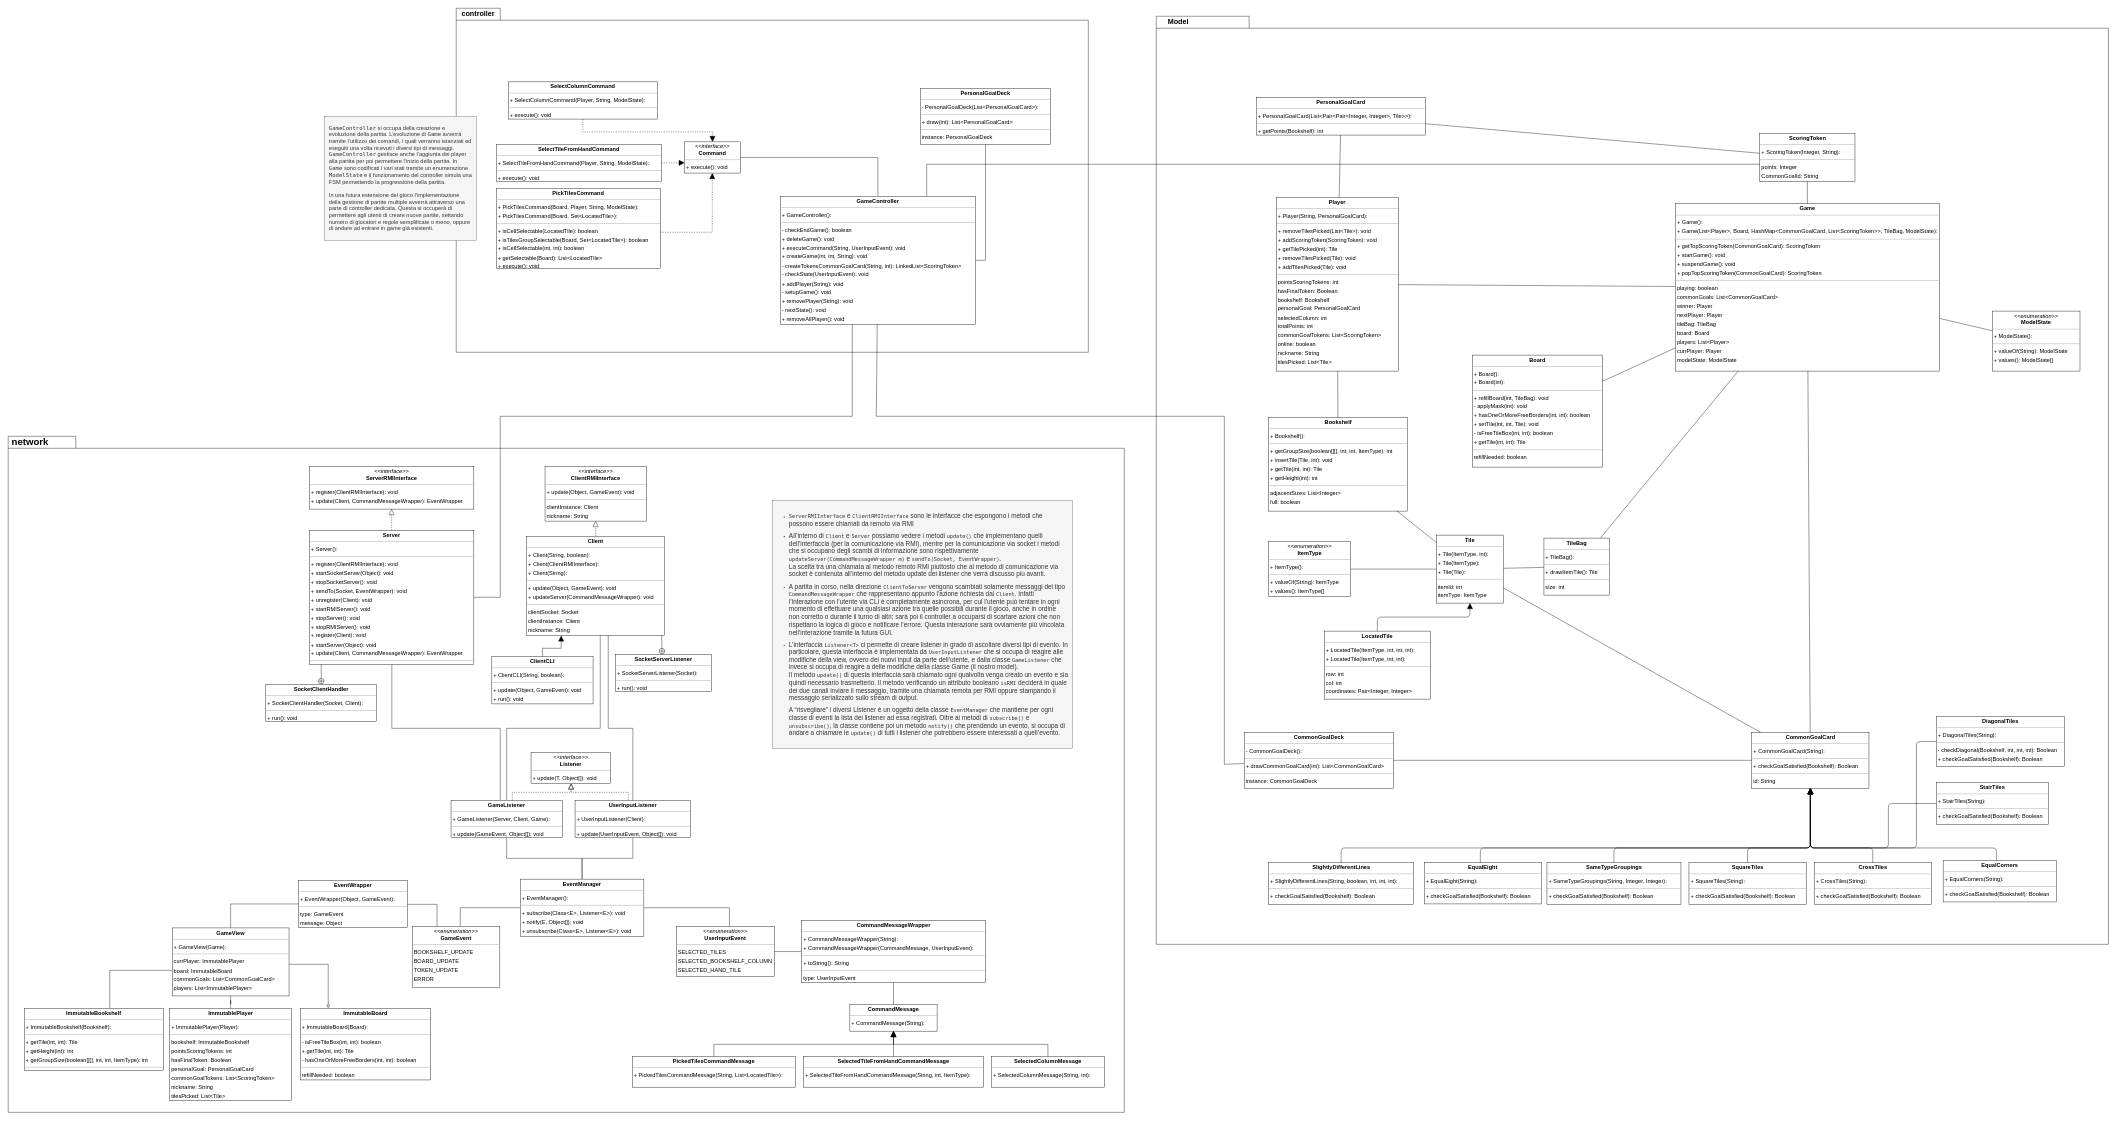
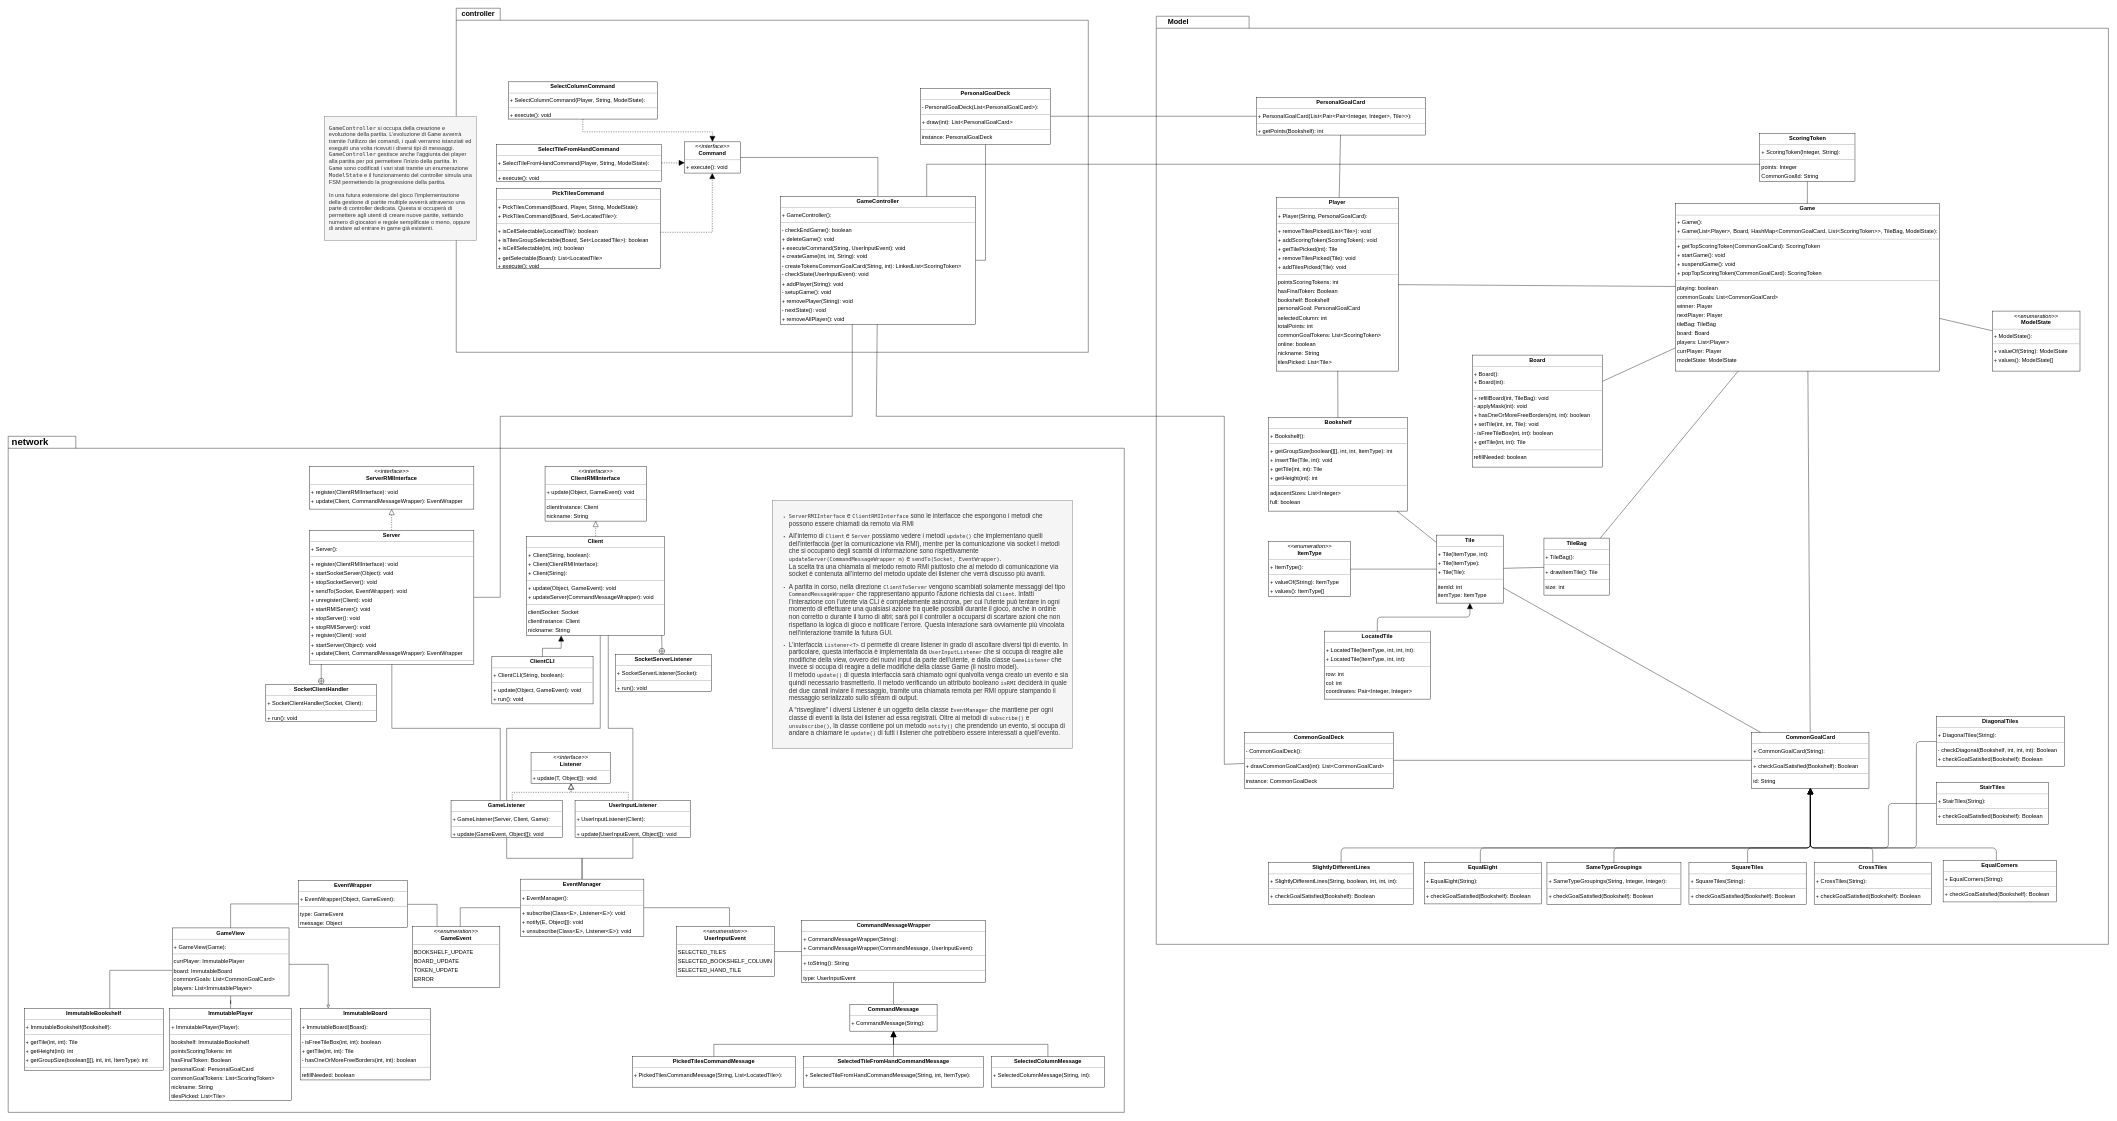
(1592, 138) -> (1154, 116)
